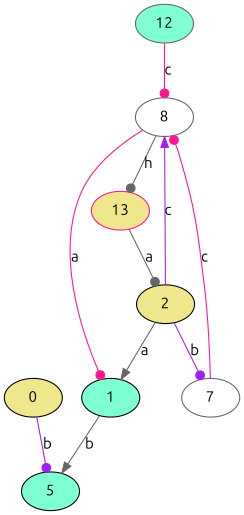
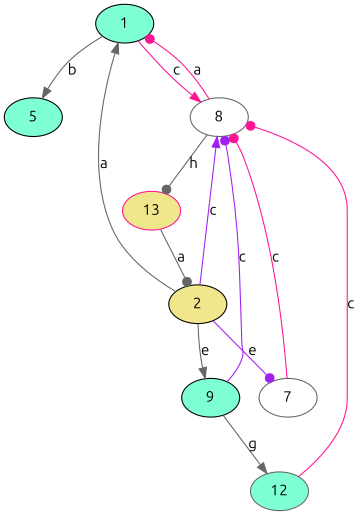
none -> (164, 69)
(195, 351) -> (253, 351)
(33, 398) -> none
none -> (211, 398)
